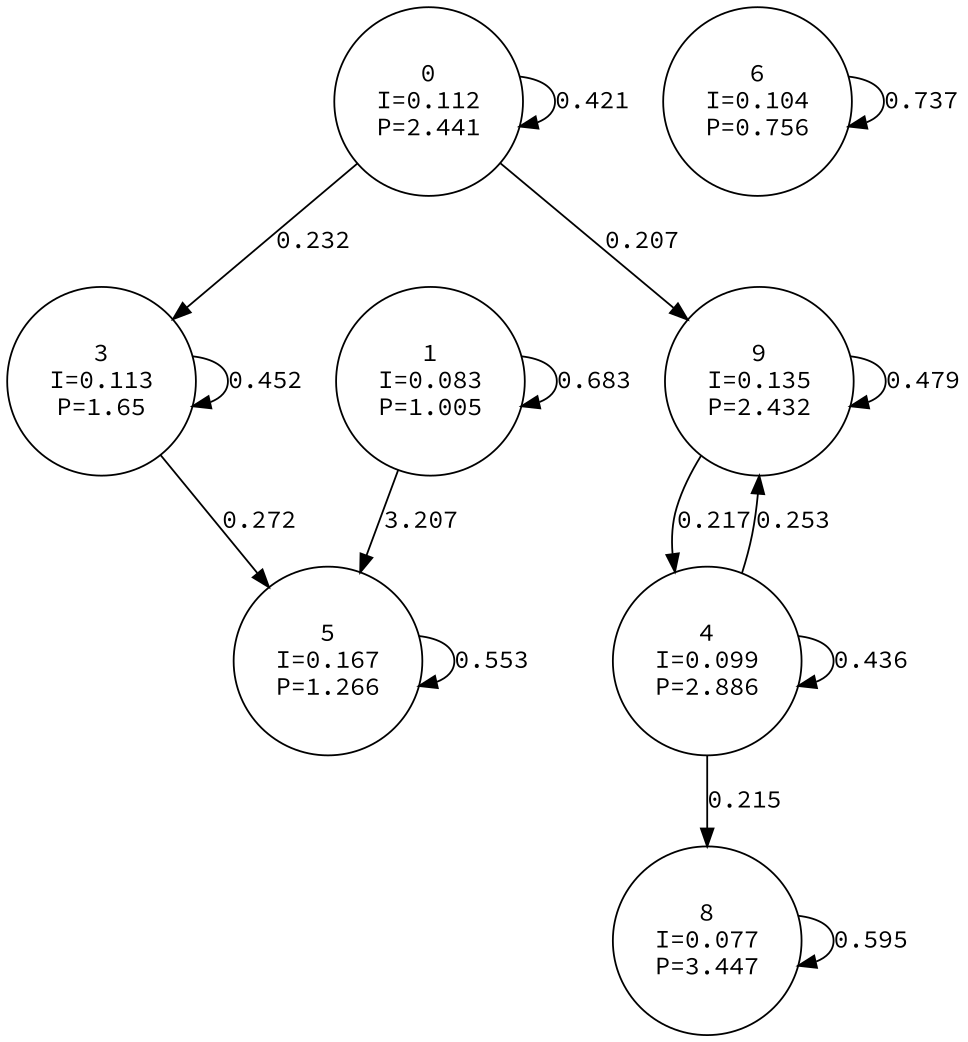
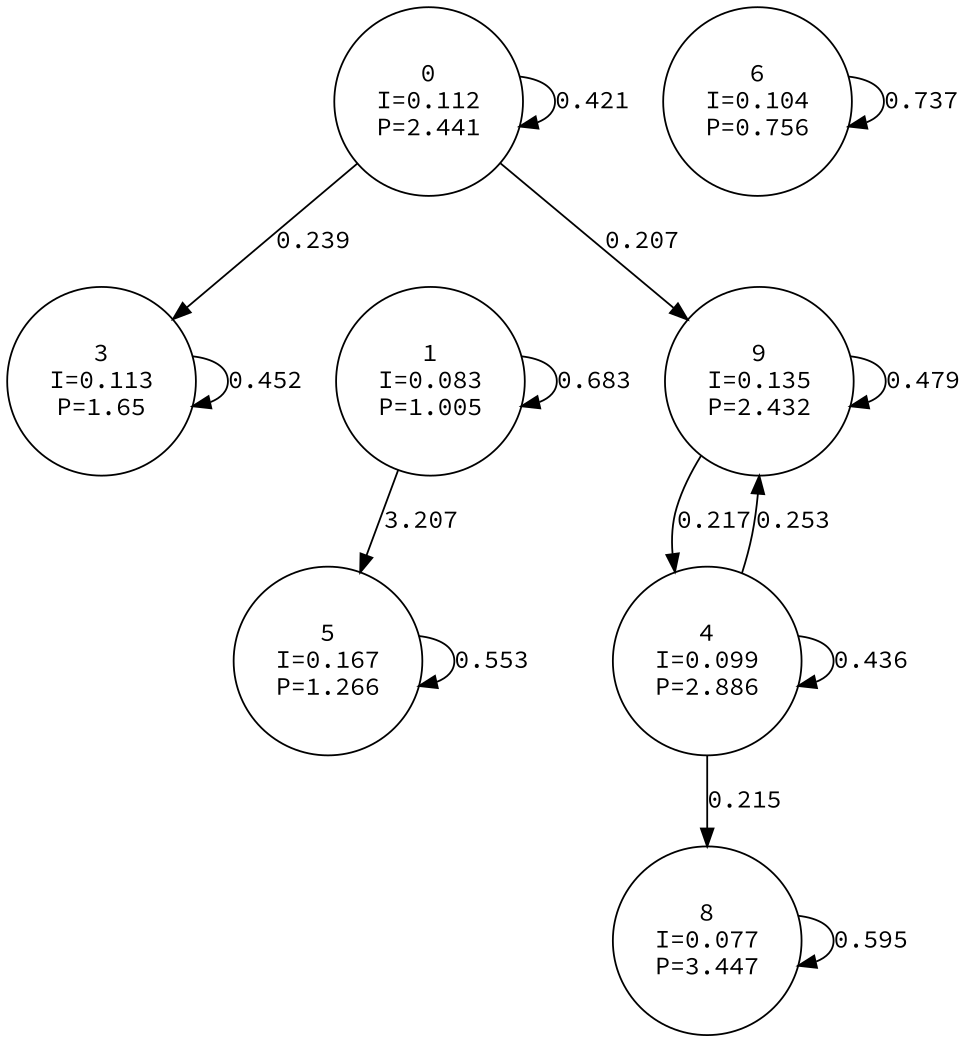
(314, 241) -> (314, 241)
(209, 514) -> none
